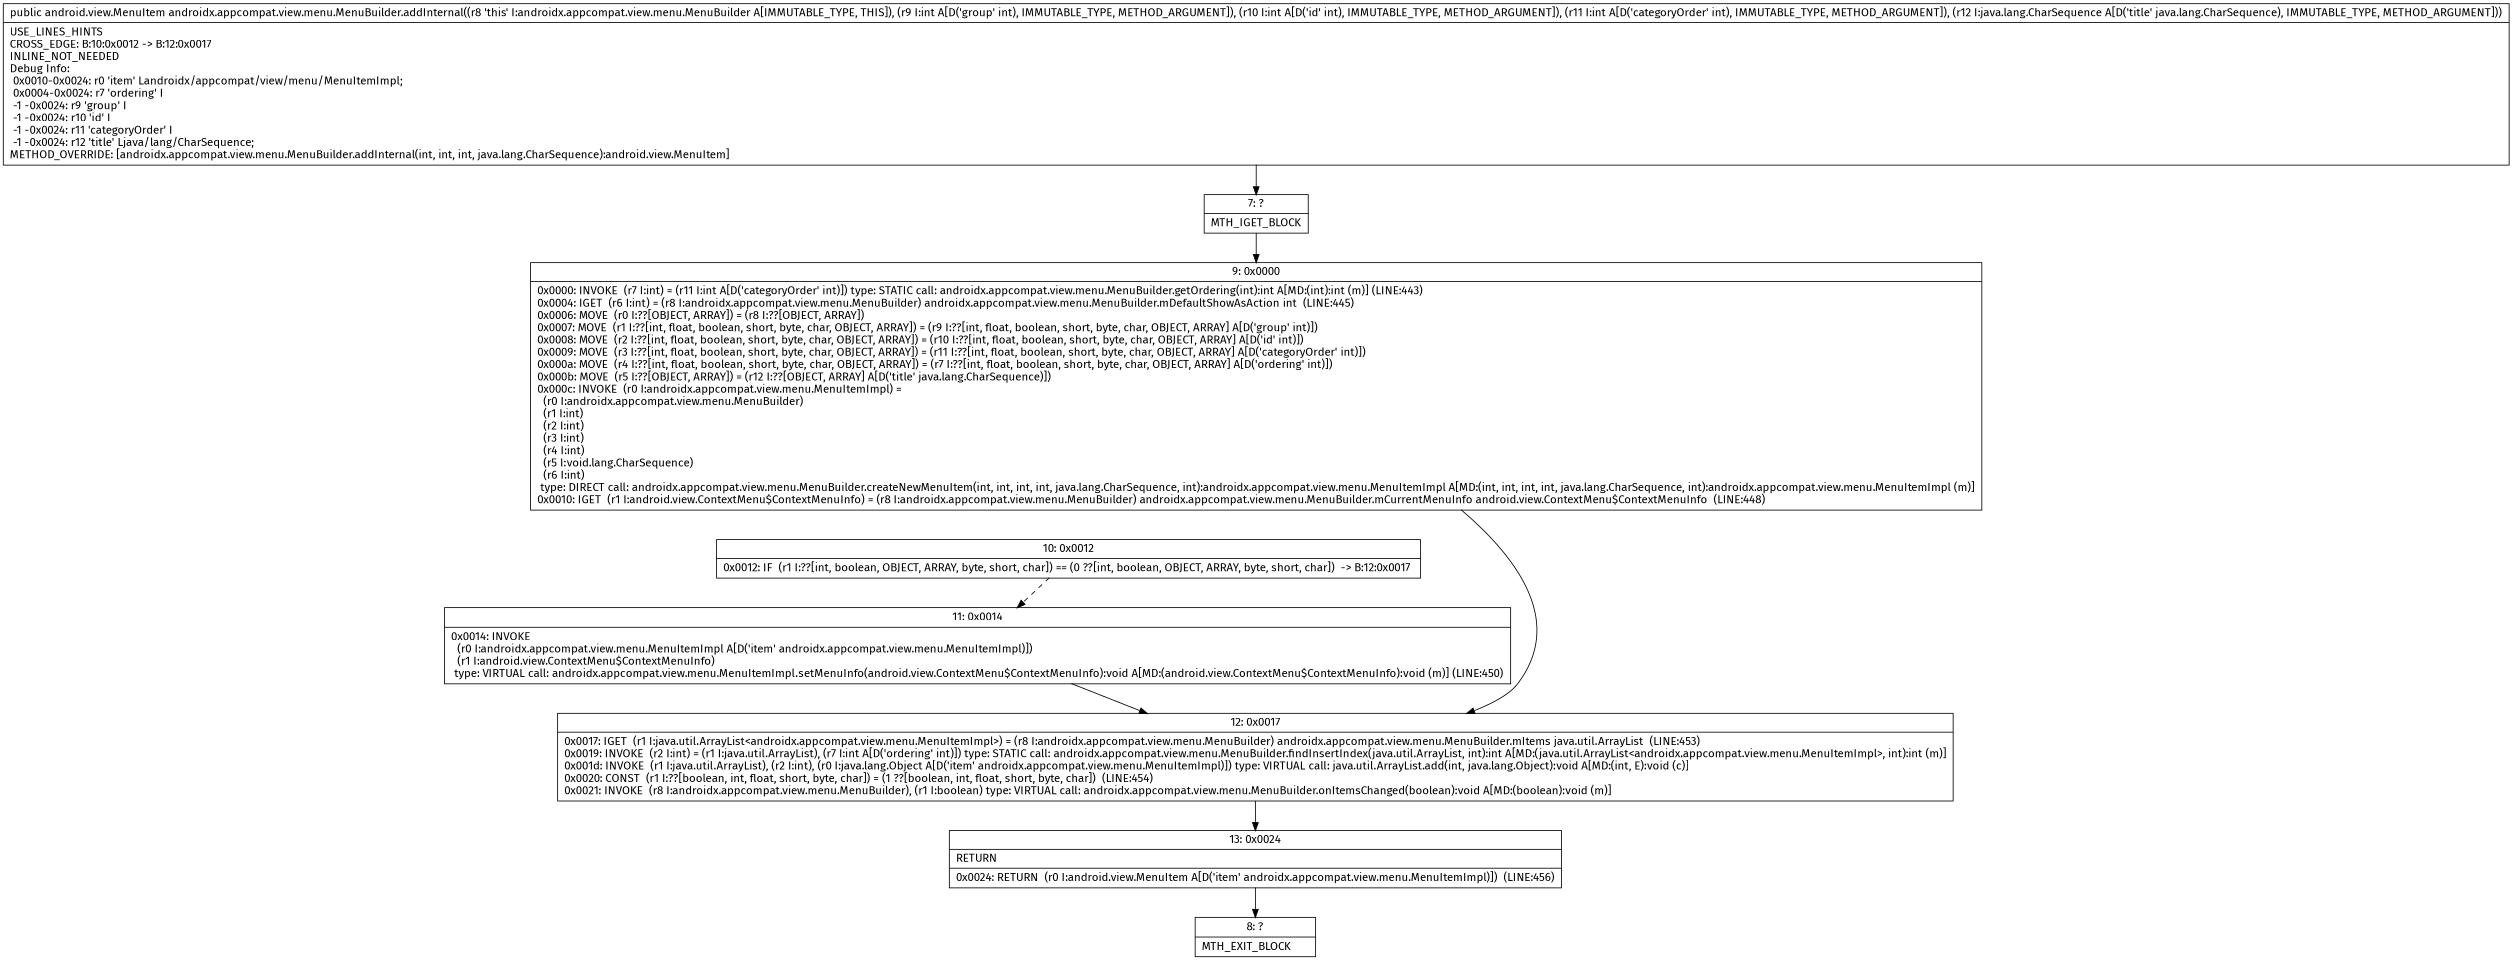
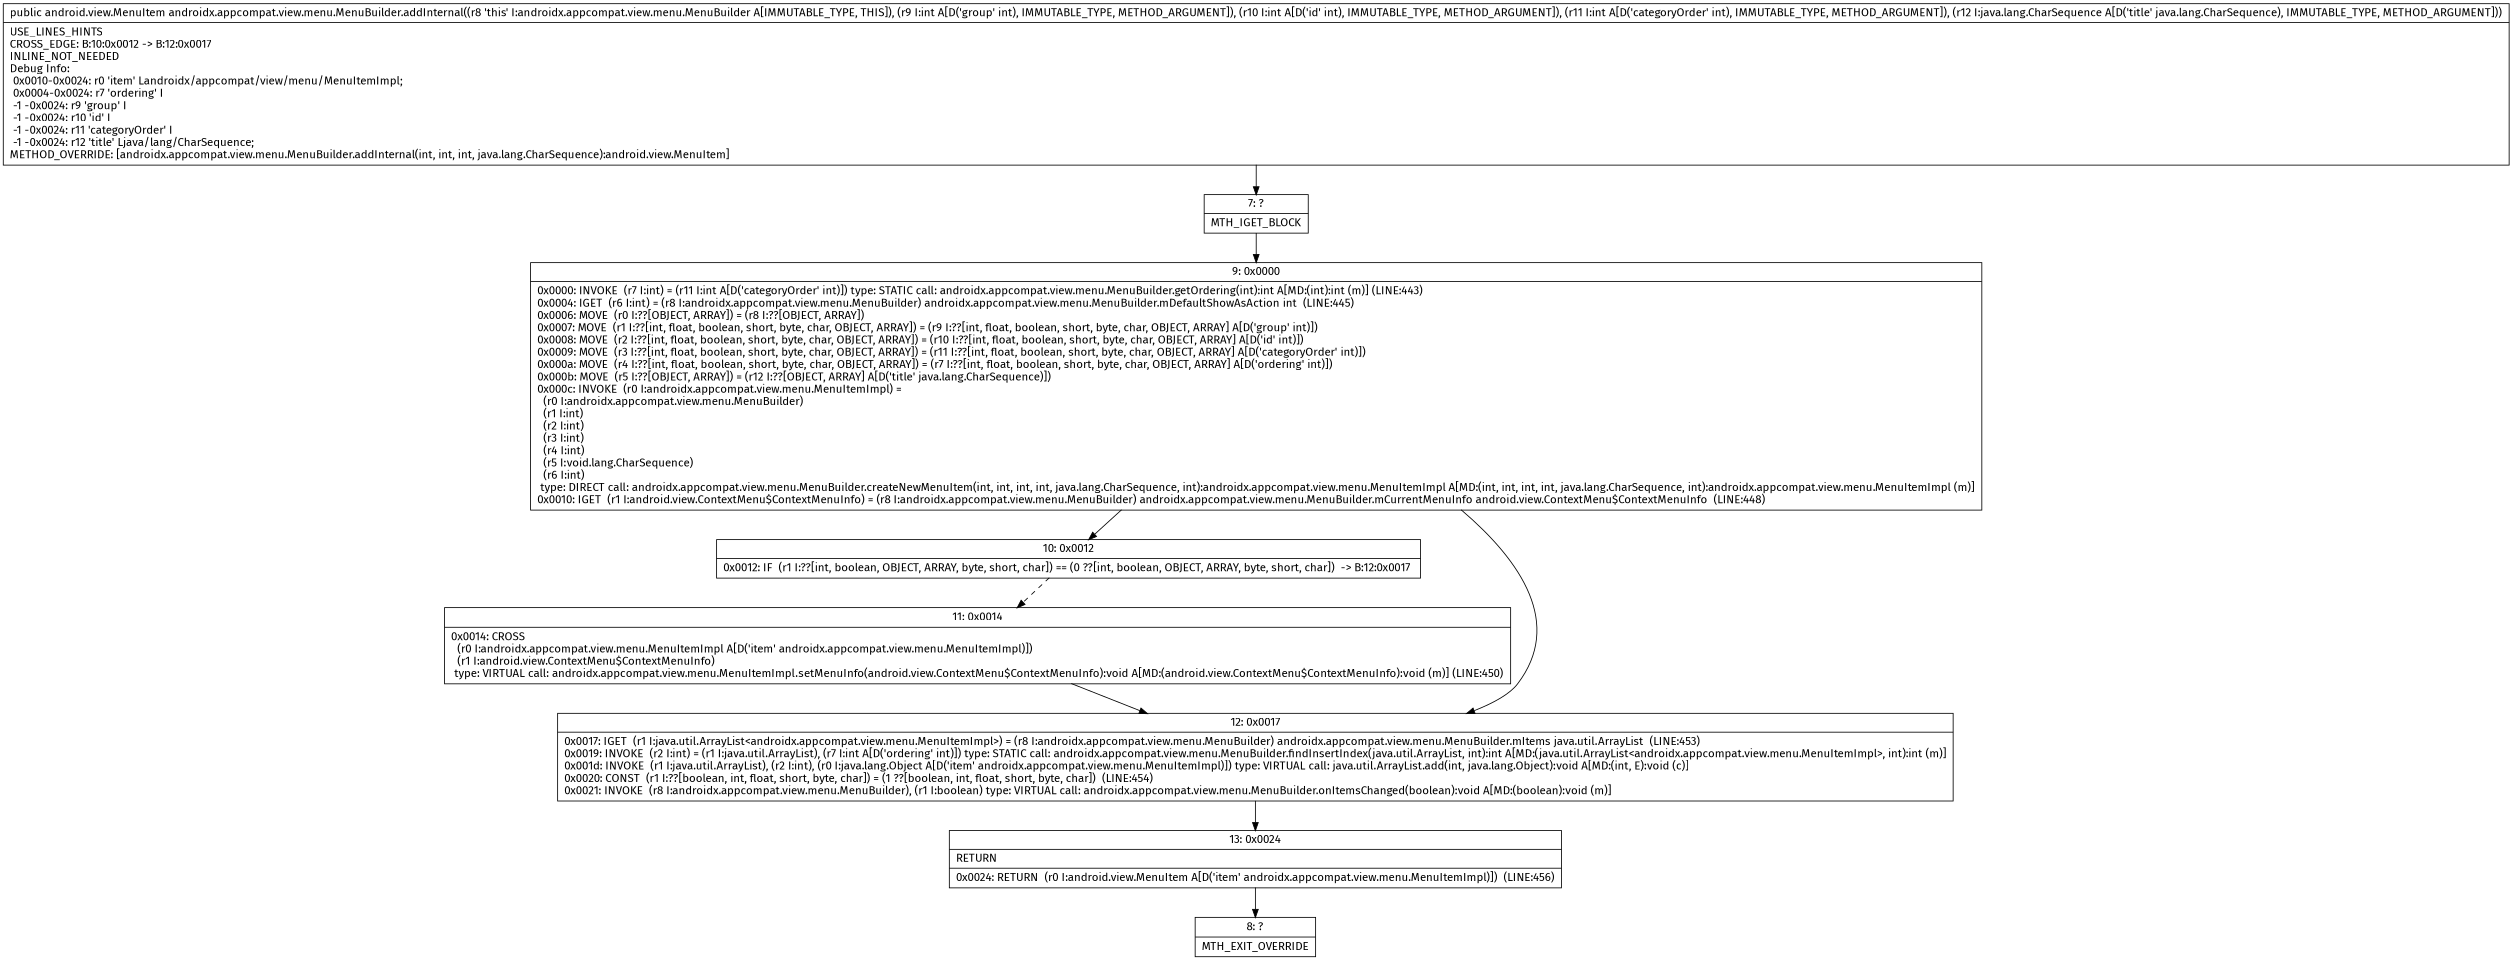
none -> (1108, 522)
(494, 637) -> (491, 637)
(1246, 946) -> (1255, 946)
